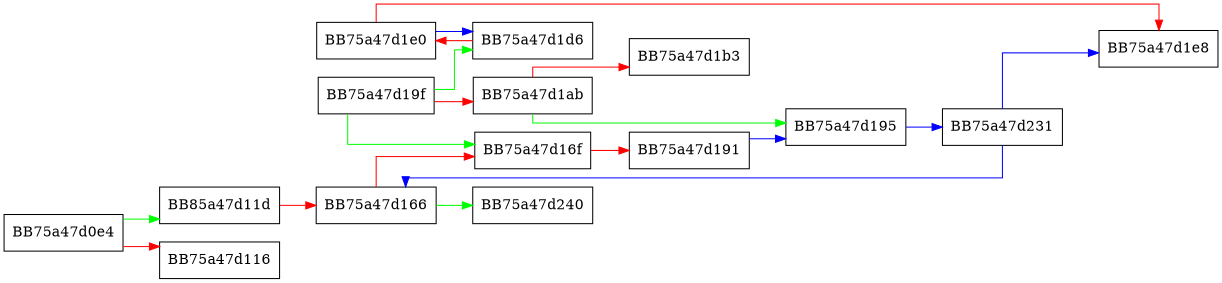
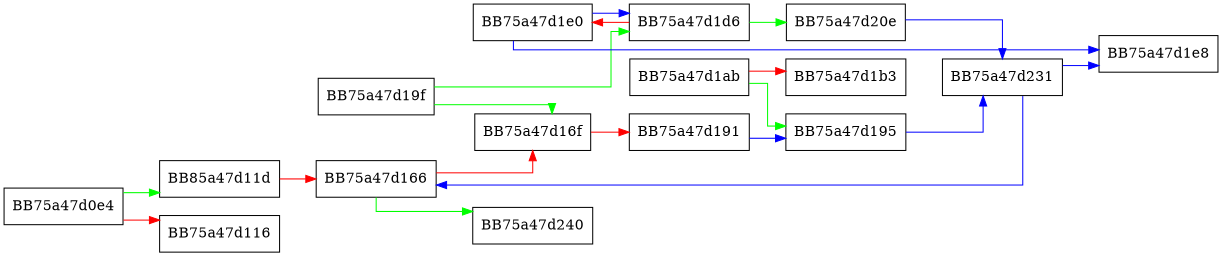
(767, 4) -> (797, 50)
none -> (846, 22)
(449, 102) -> none
